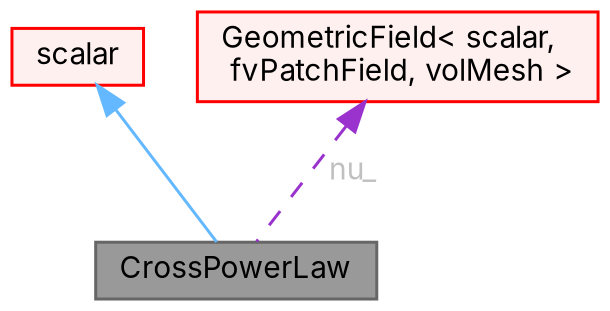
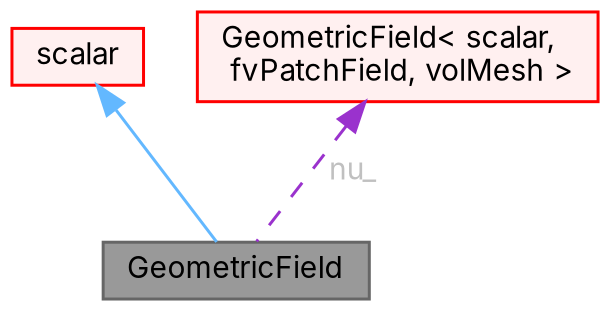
(236, 271) -> (236, 271)
